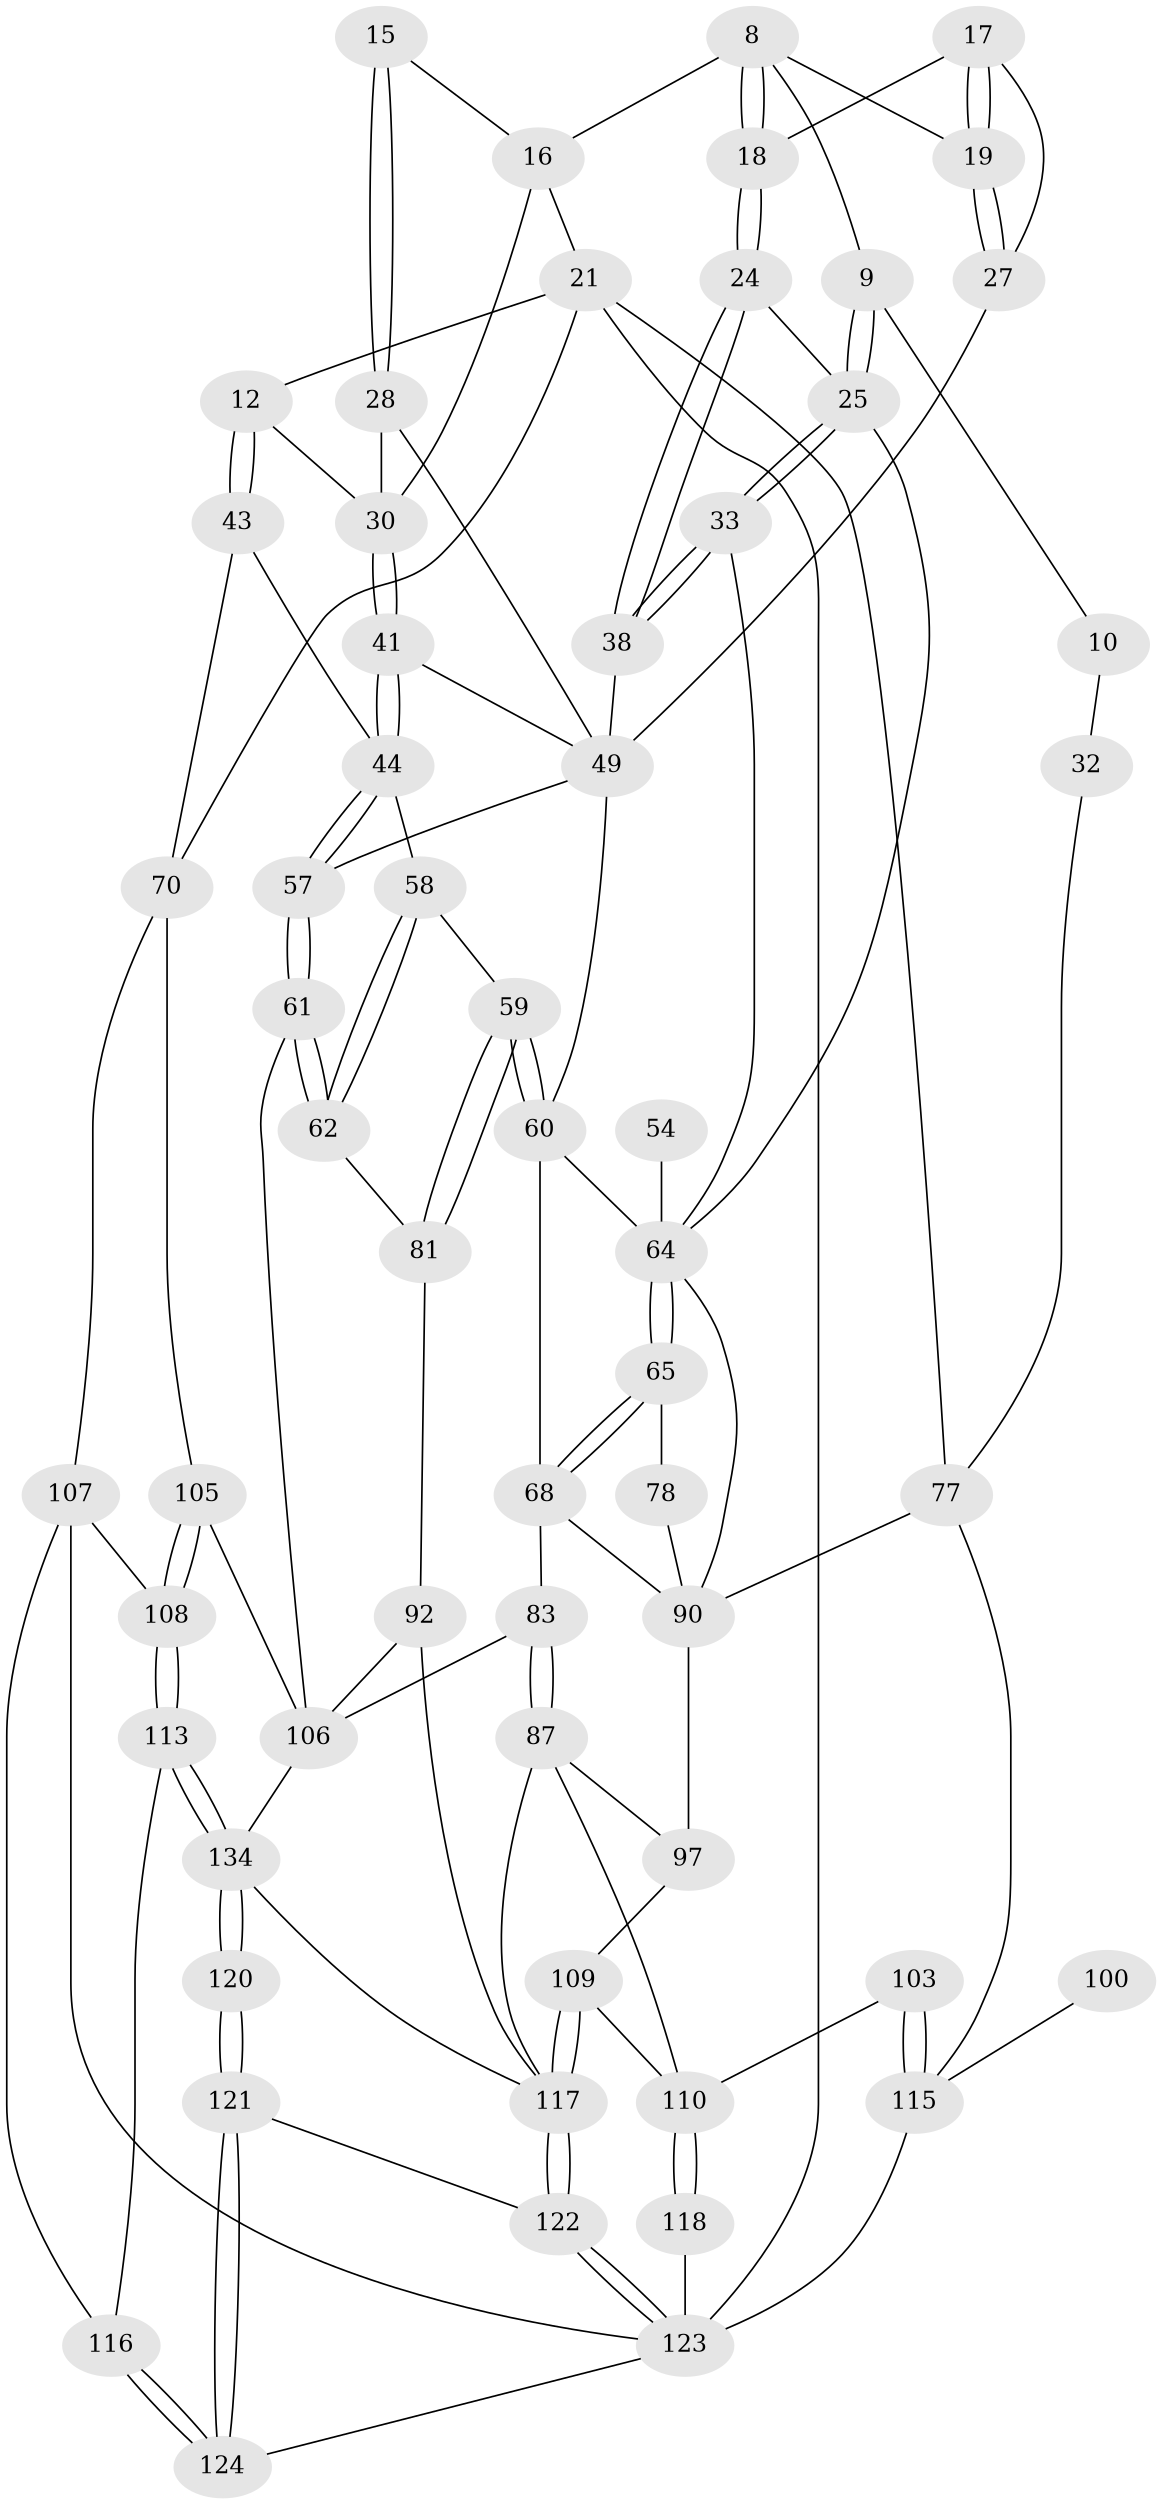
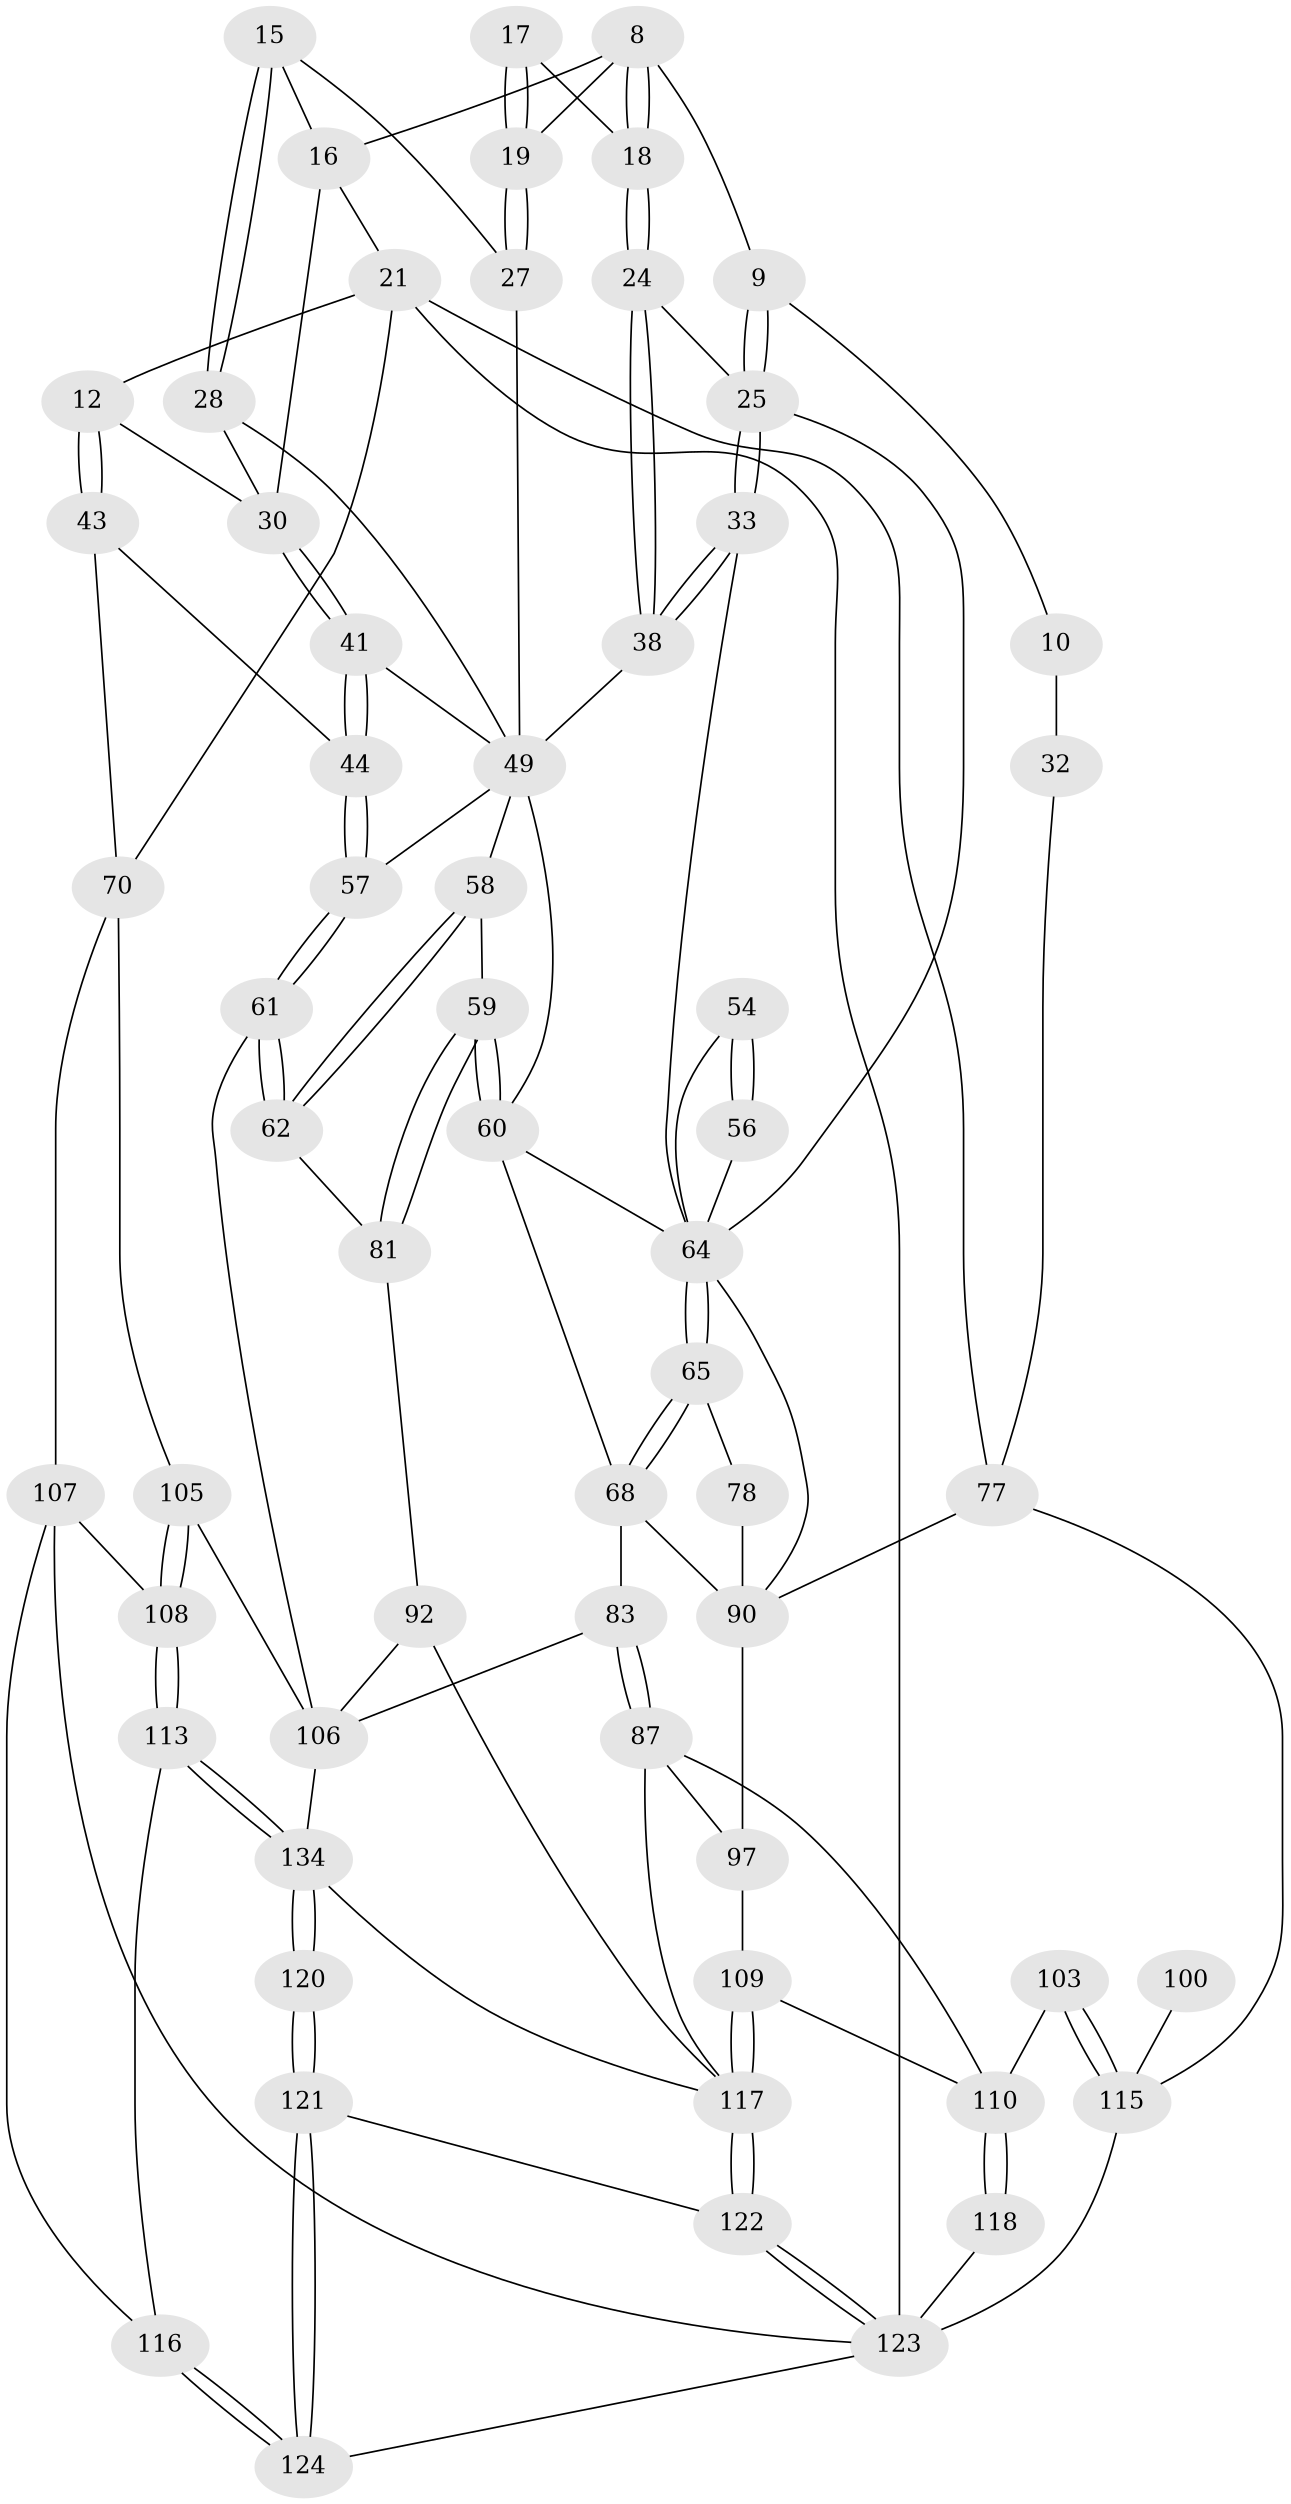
(1043, 155) -> (406, 149)
(404, 827) -> (500, 827)
none -> (742, 1131)
